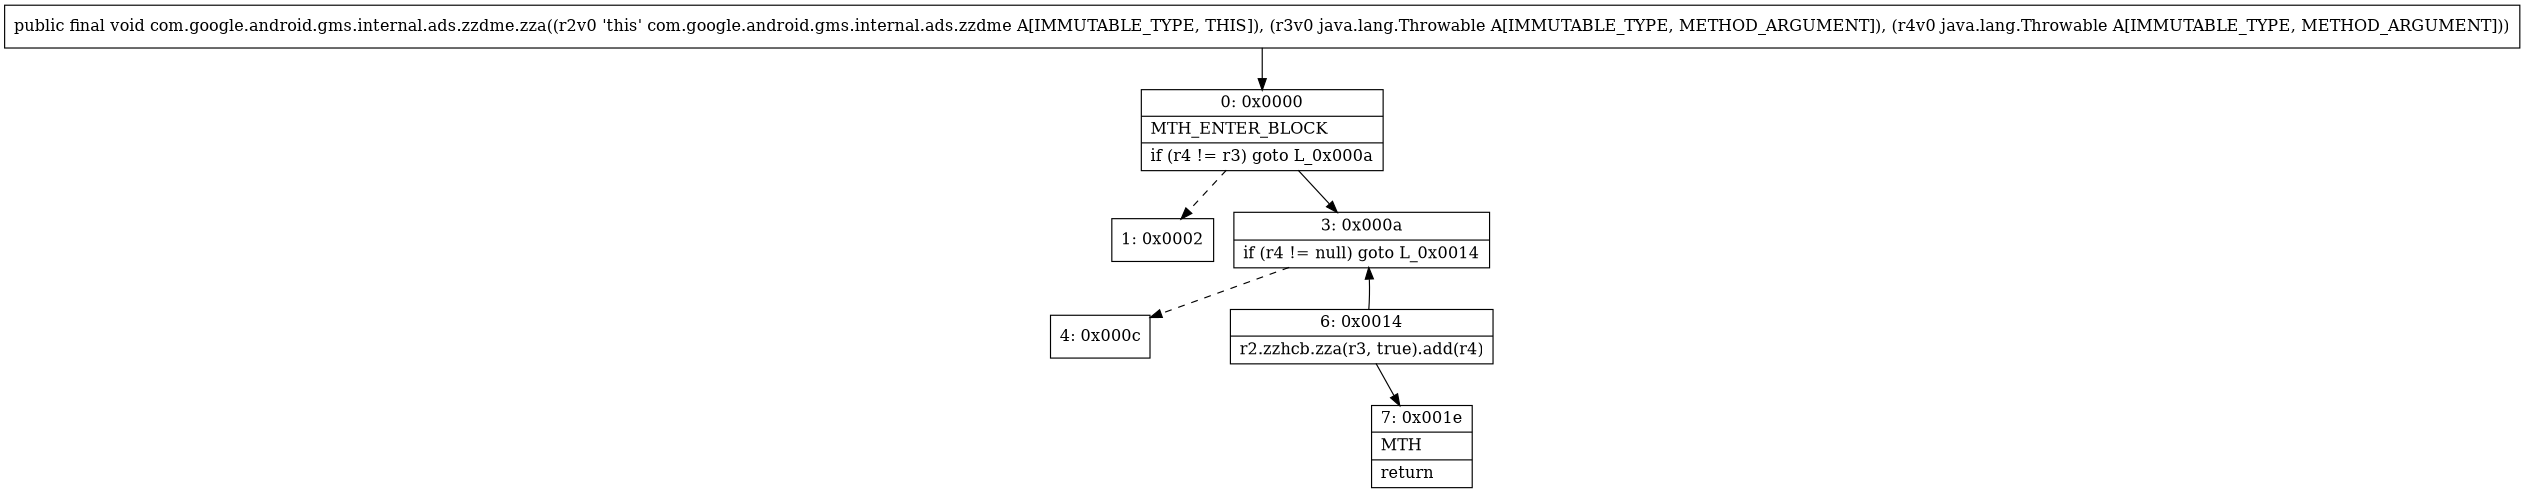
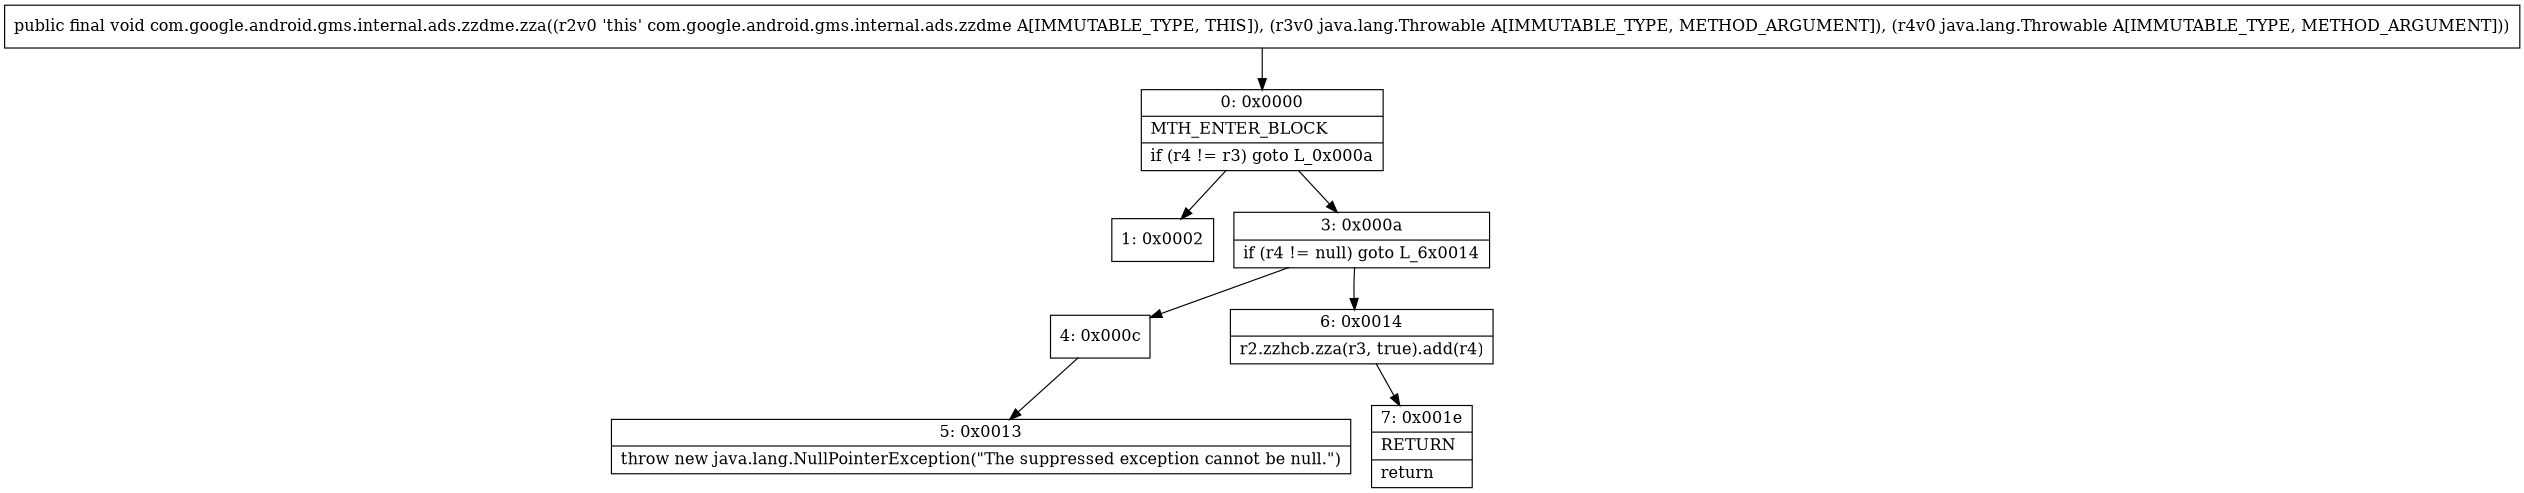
(1208, 190) -> (1208, 190)
(1362, 253) -> (1362, 253)
(1225, 290) -> (1225, 290)
(1369, 295) -> (1354, 283)
(1402, 445) -> (1418, 445)
none -> (981, 447)
